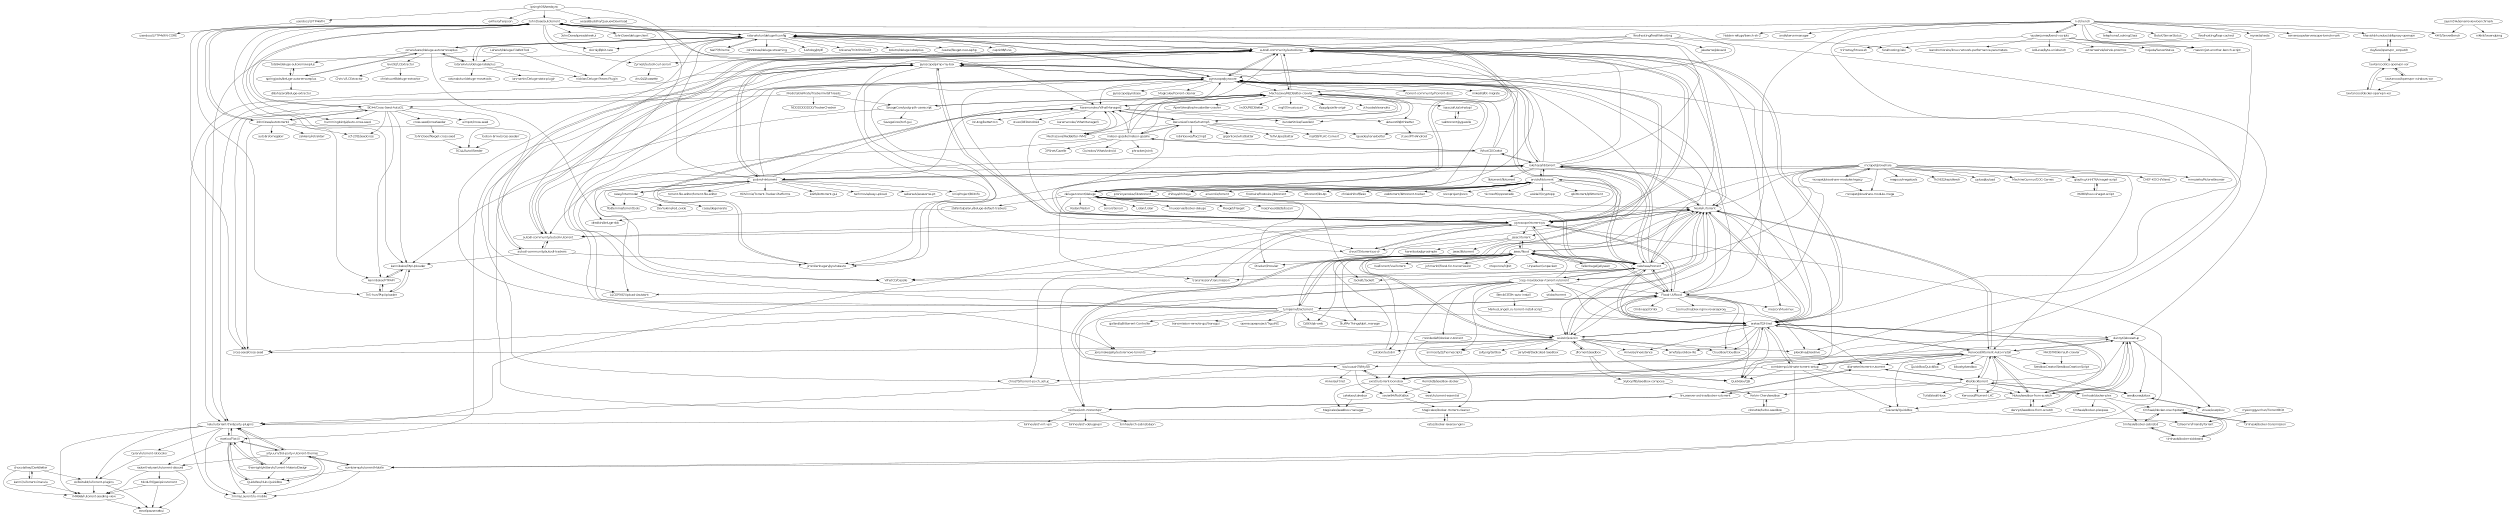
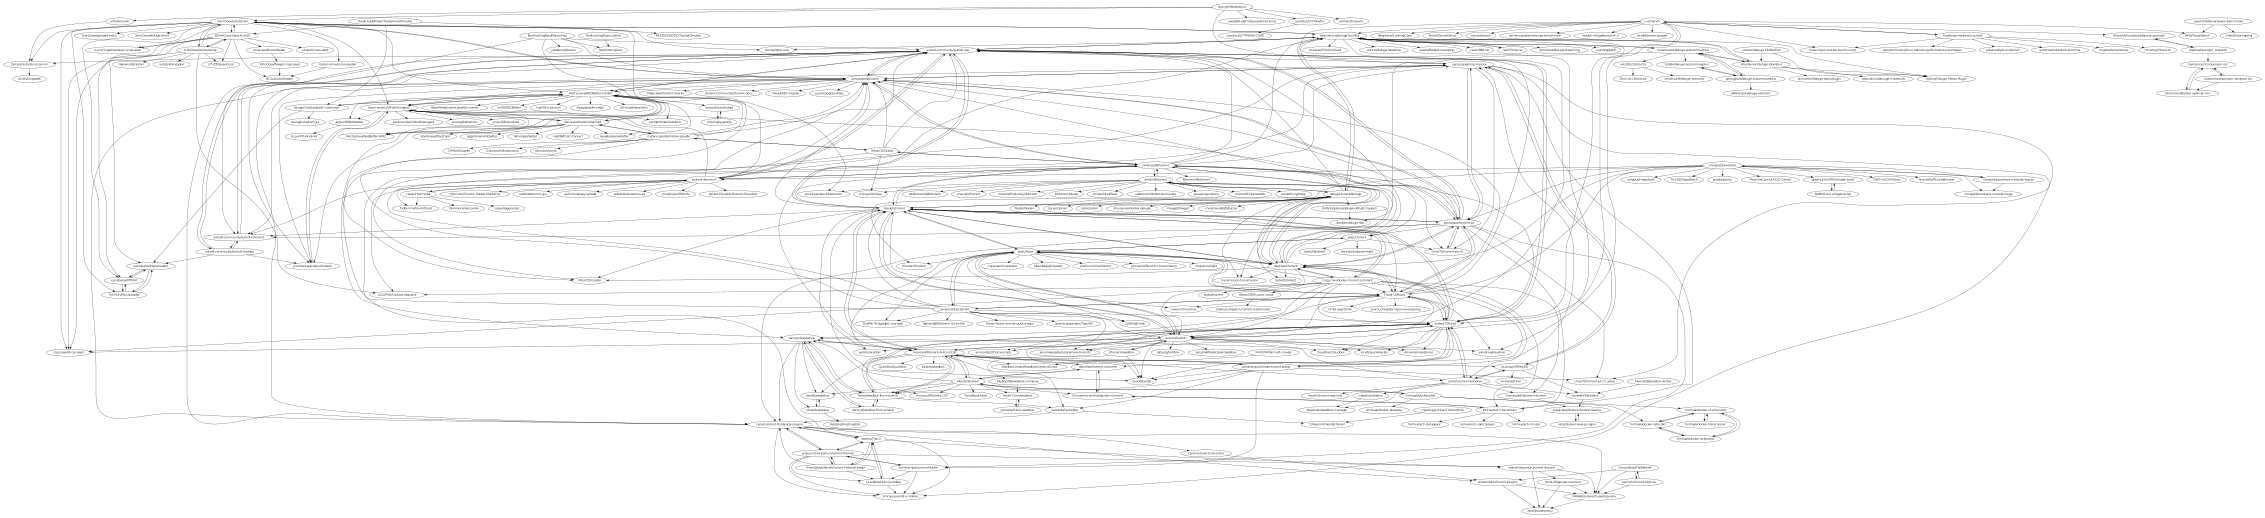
none -> (120, 21)
(250, 59) -> (301, 32)
(1456, 122) -> (719, 122)
none -> (1494, 388)
none -> (845, 425)
